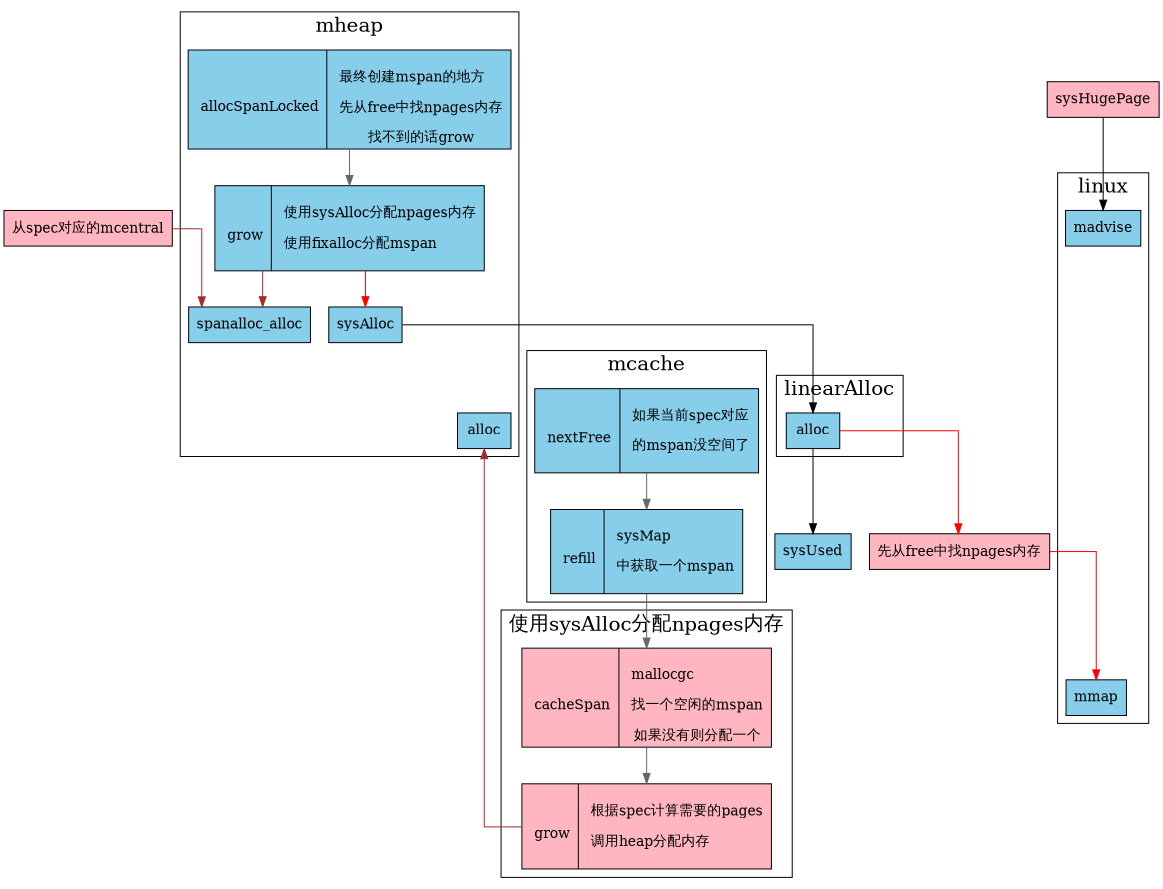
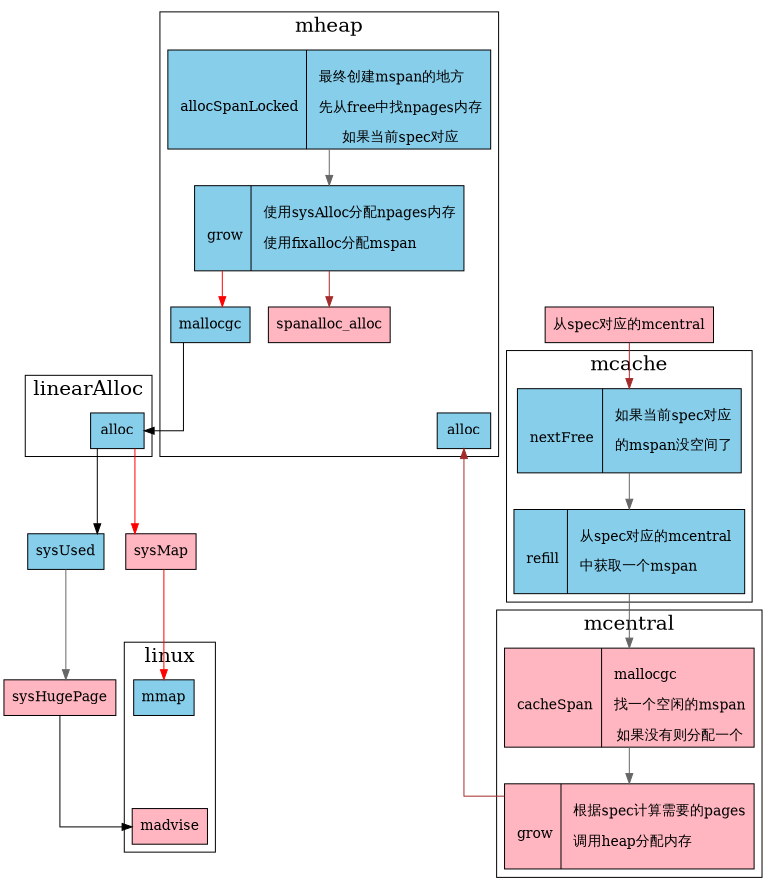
(419, 137) -> (399, 137)
(1103, 228) -> (170, 826)
(202, 248) -> (629, 361)
(250, 325) -> (329, 325)
(365, 325) -> (210, 325)
(644, 536) -> (656, 536)
(960, 552) -> (161, 552)
none -> (66, 620)
(647, 625) -> (629, 625)
